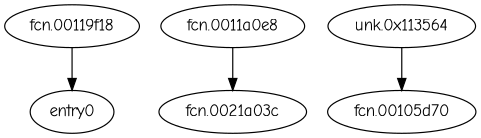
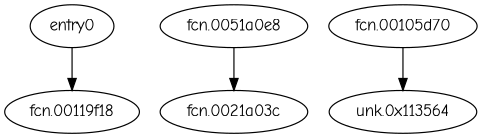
(233, 26) -> (234, 26)
(72, 63) -> (72, 63)
(402, 63) -> (403, 63)
